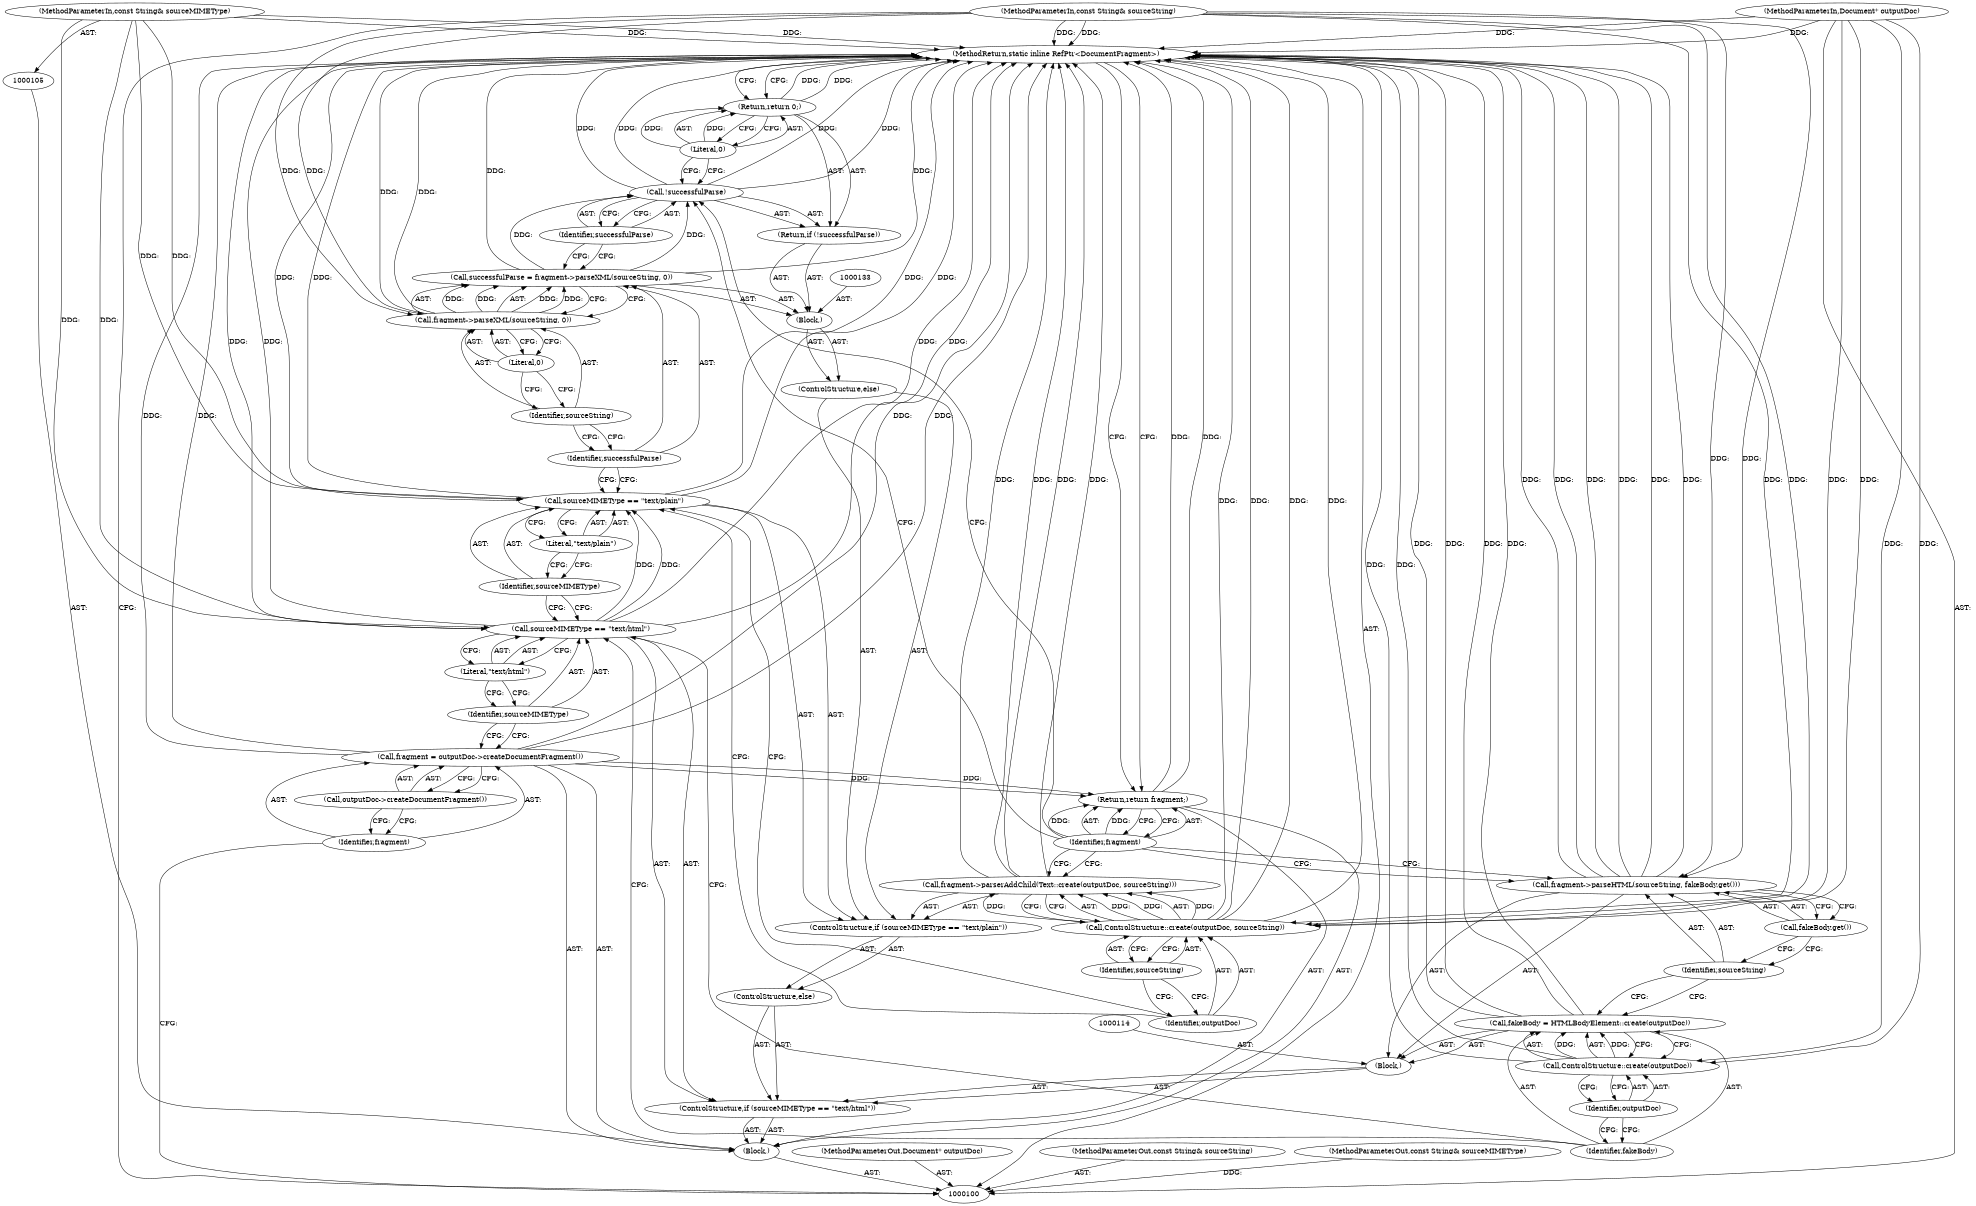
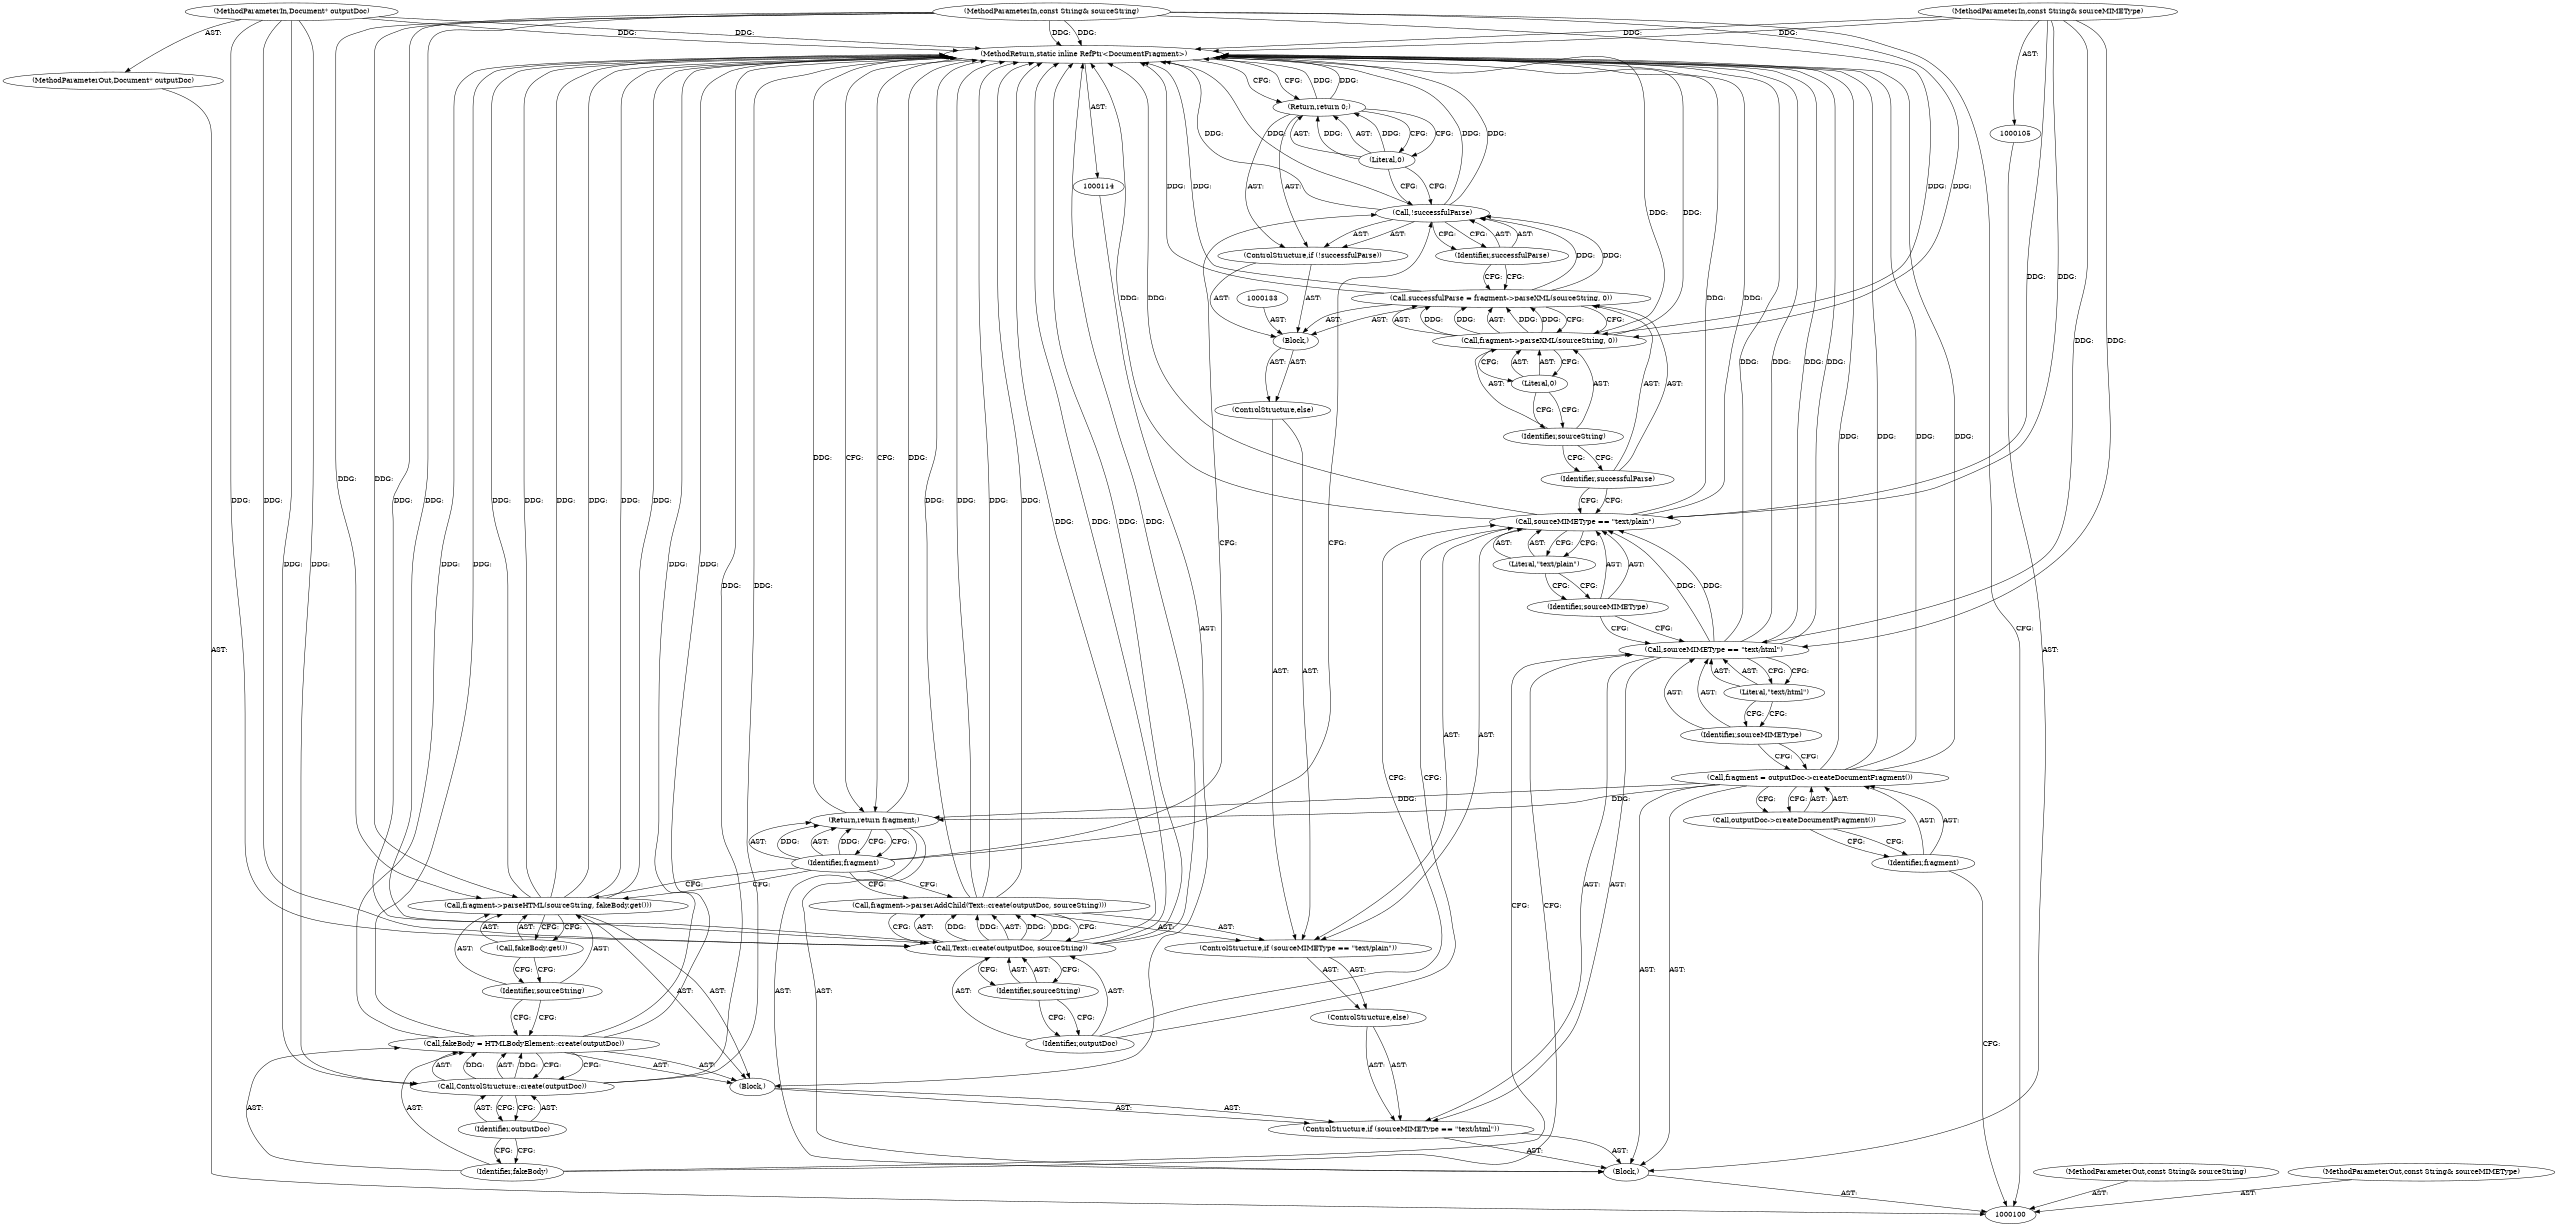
(829, 235) -> (1313, 256)
(1367, 663) -> (1091, 118)
(1185, 928) -> (1011, 949)
(1955, 1050) -> (183, 39)
(1234, 1173) -> (2250, 1194)
